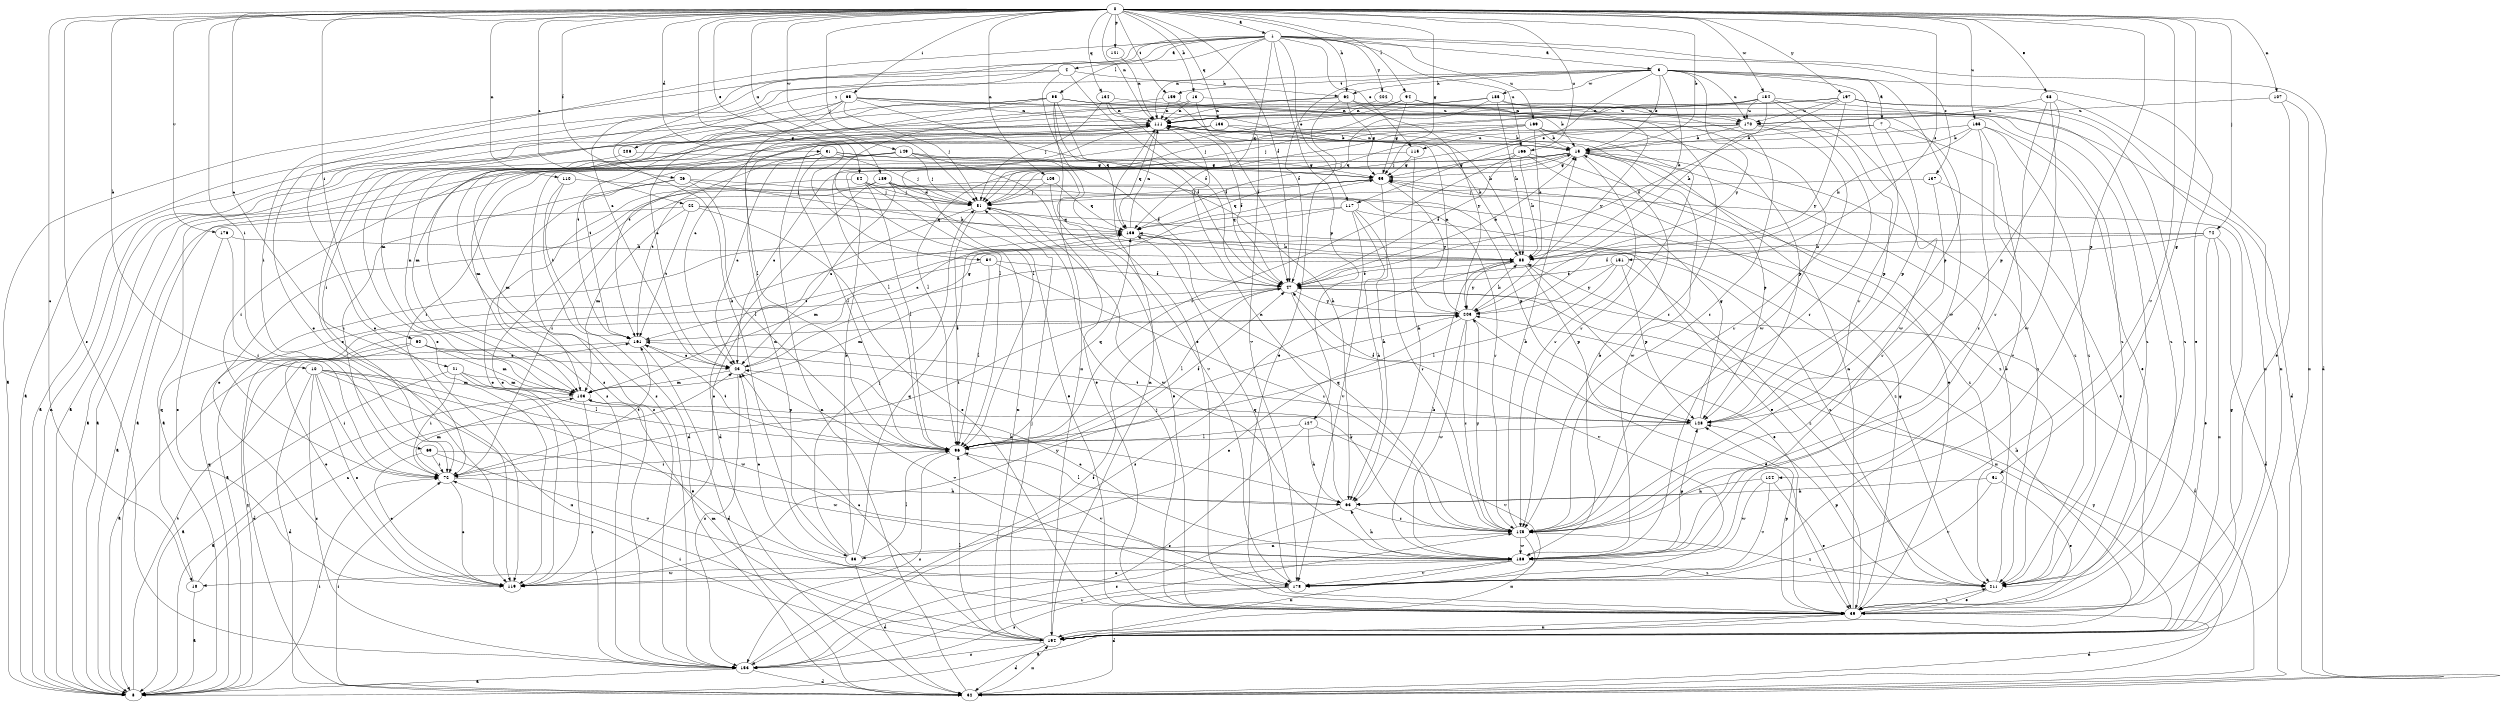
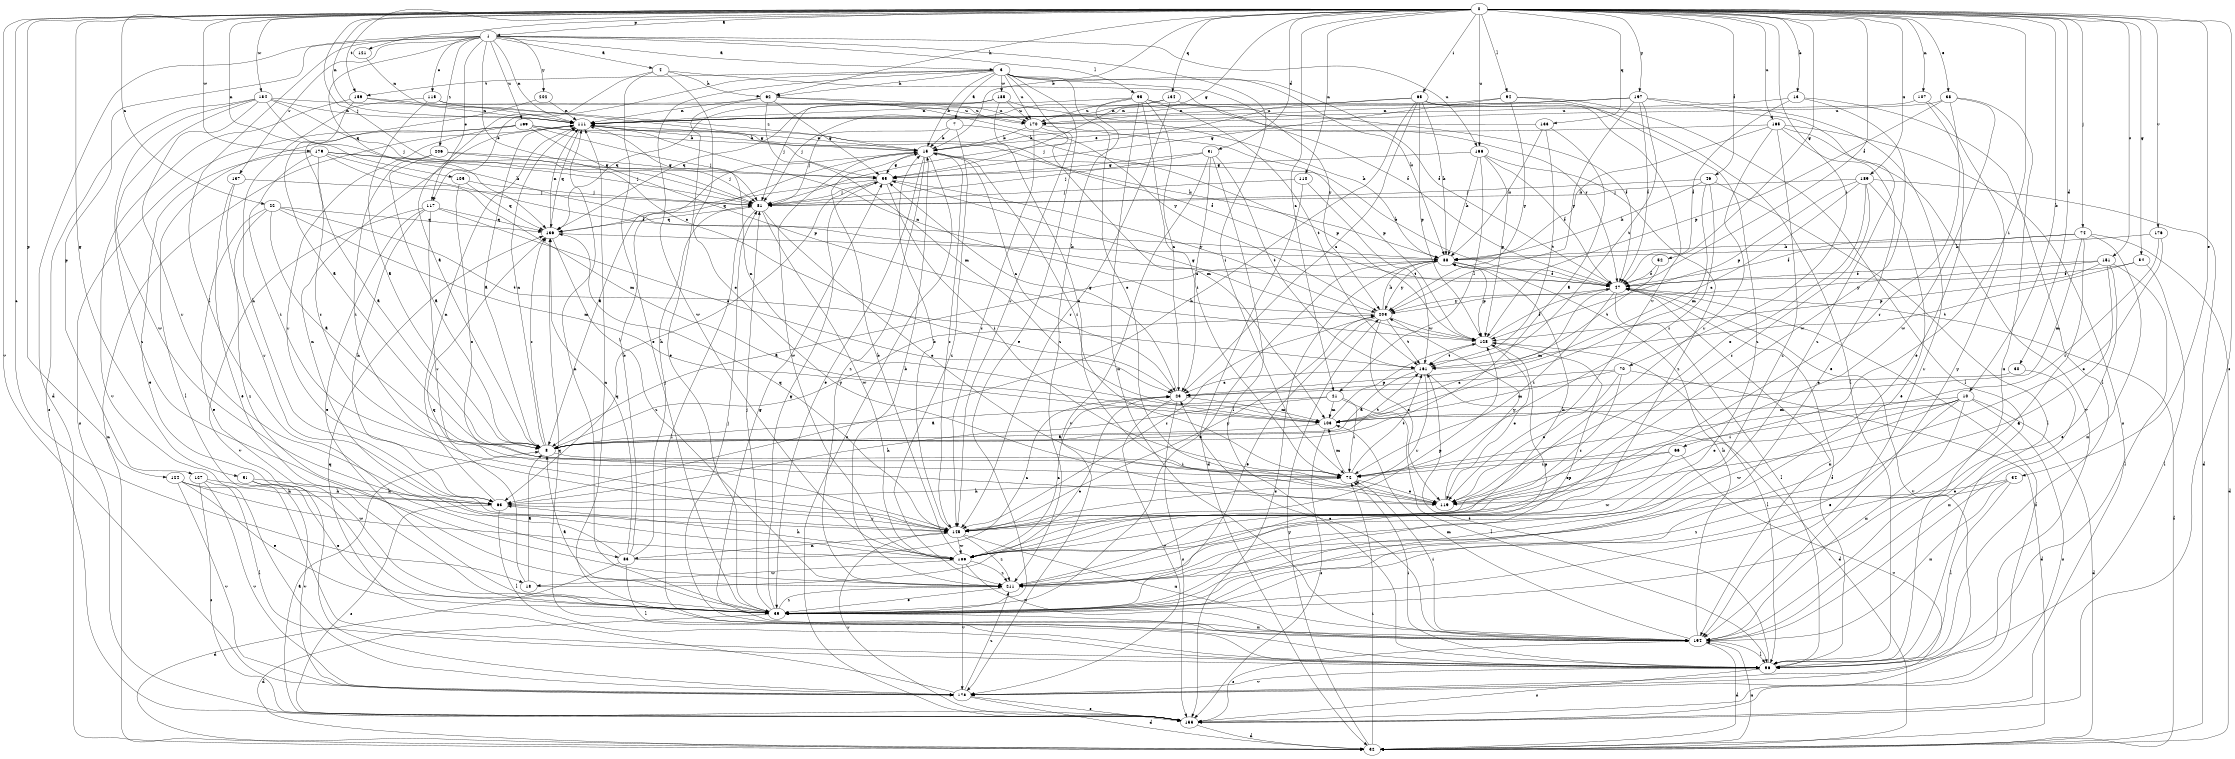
(1563, 124) -> (769, 124)
(1527, 132) -> (732, 104)
(1956, 138) -> (1097, 138)
(904, 152) -> (319, 152)
(833, 185) -> none
(927, 192) -> (1615, 192)
(1198, 192) -> (1587, 192)
(904, 194) -> (603, 167)
none -> (1660, 260)
(1225, 286) -> (1463, 295)
(732, 301) -> (210, 301)
(343, 342) -> (1653, 301)
(419, 342) -> (1622, 369)
none -> (2017, 369)
(2266, 369) -> (1924, 369)
(2310, 369) -> (1958, 369)
(1270, 382) -> (1261, 489)
(429, 451) -> (1677, 451)
none -> (711, 461)
(210, 464) -> (532, 342)
(1417, 473) -> (1431, 331)
(1018, 573) -> (1511, 423)
(1283, 604) -> (1534, 591)
none -> (987, 643)
(745, 668) -> (1189, 722)
(2449, 675) -> none
